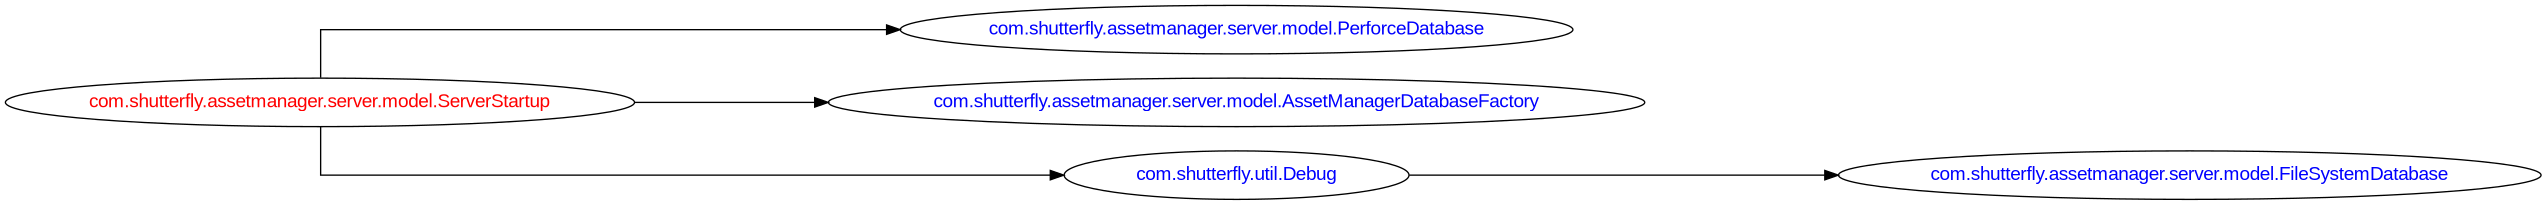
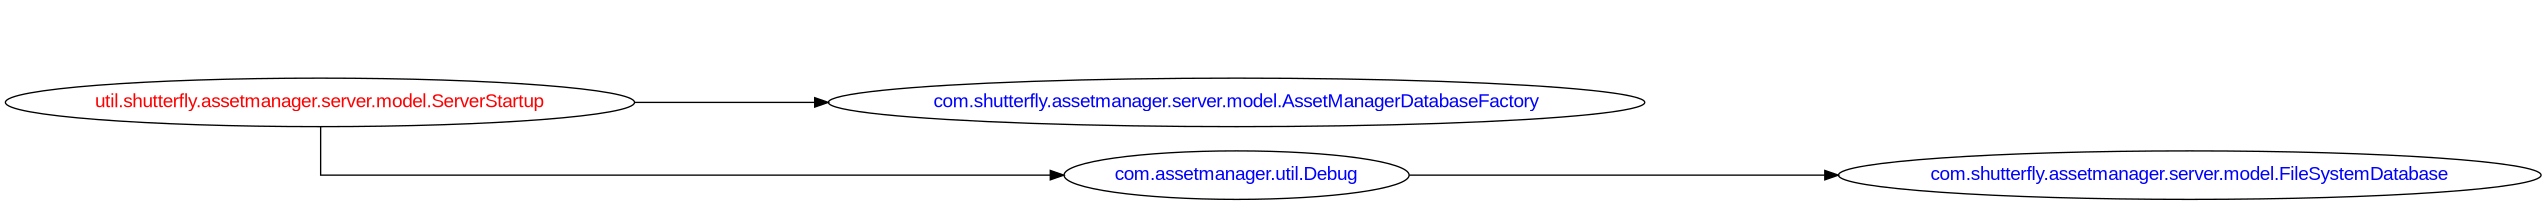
(1237, 30) -> none
(320, 102) -> (320, 102)
(1237, 175) -> (1237, 175)
